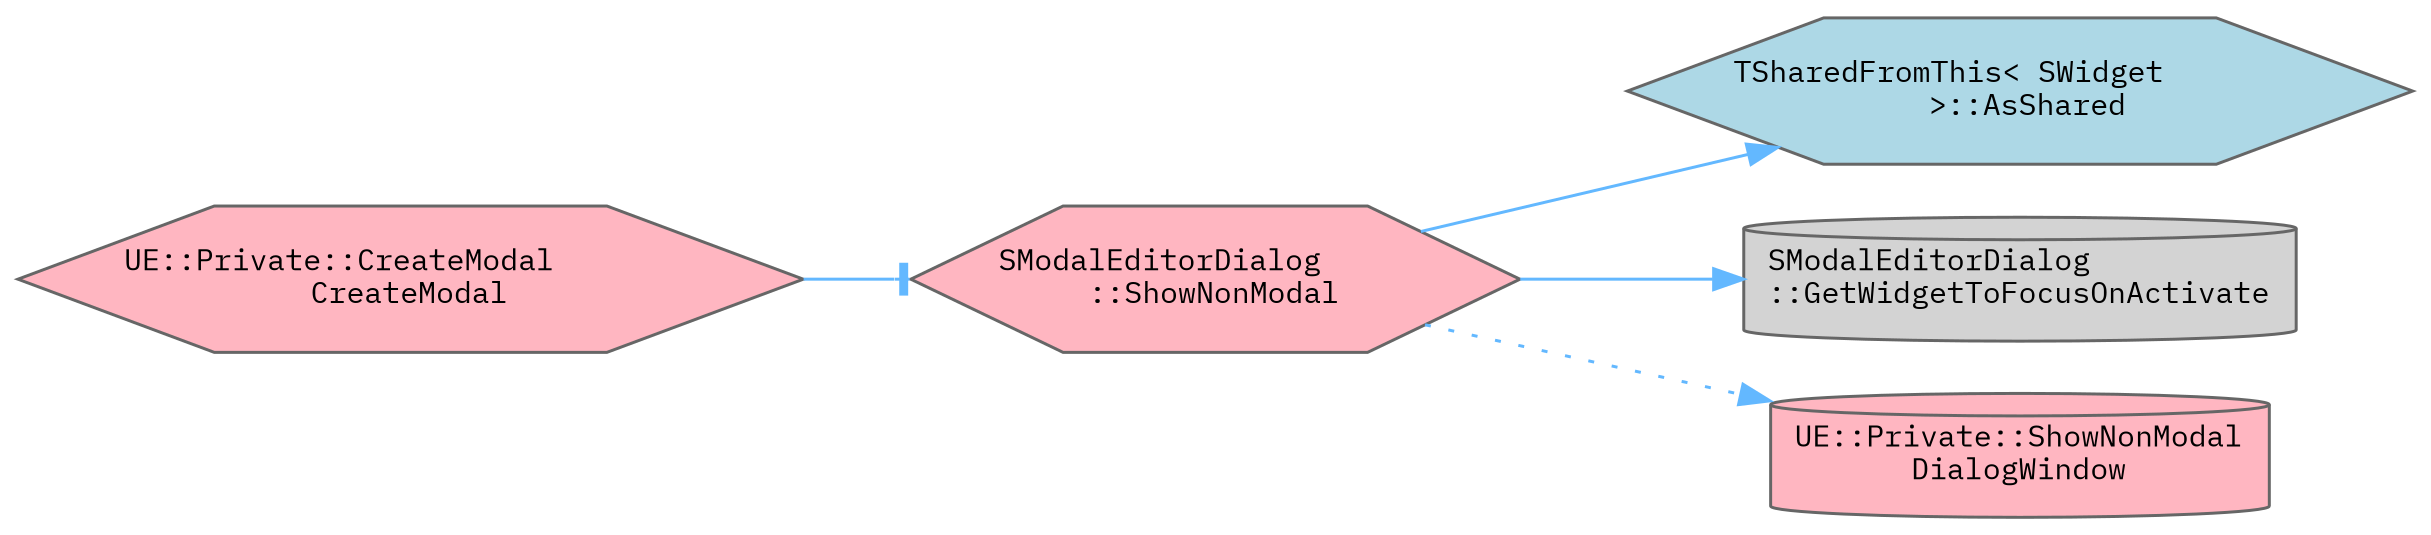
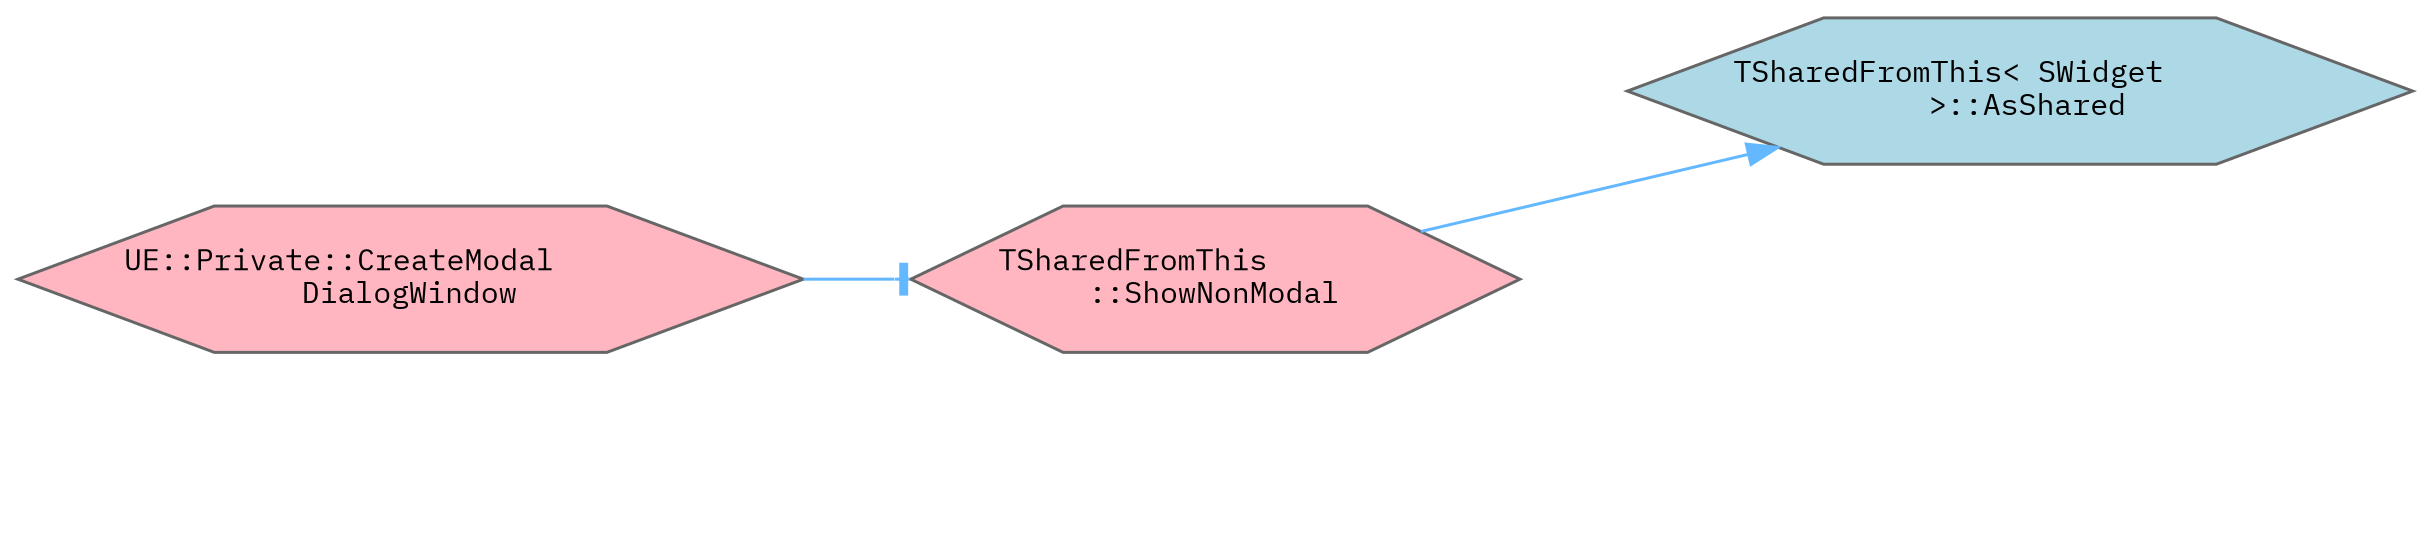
(411, 279) -> (411, 279)
(1215, 279) -> (1215, 279)
(2020, 279) -> none
(2020, 455) -> none
